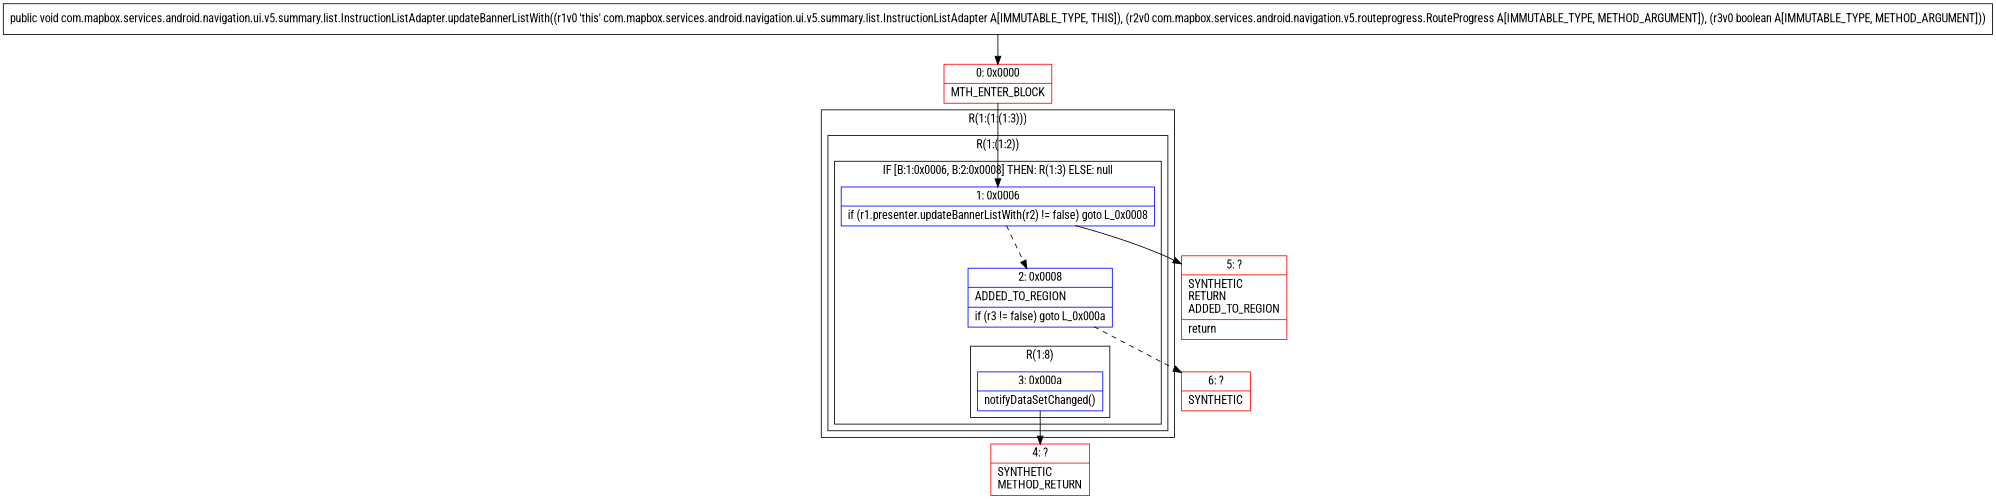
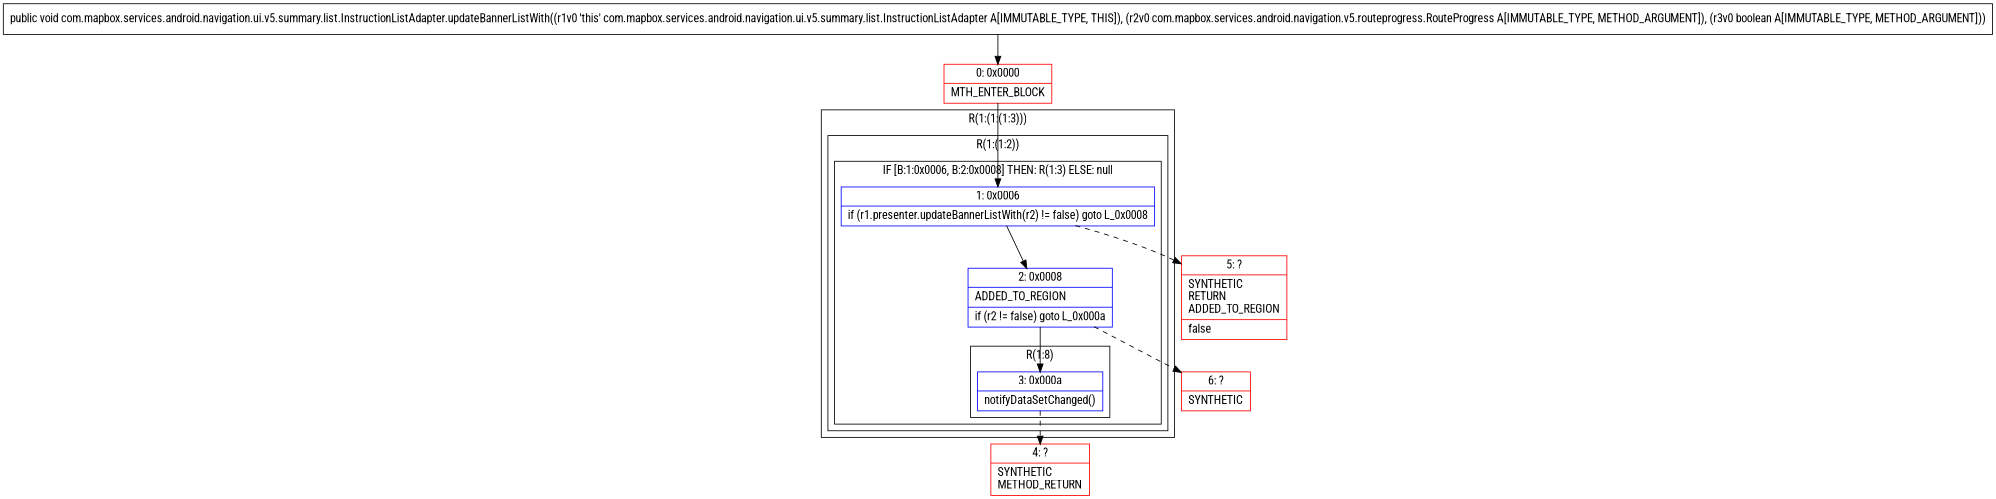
(1125, 241) -> (1125, 241)
(1015, 243) -> (1015, 243)
(1040, 317) -> (1040, 317)
(1202, 329) -> (1200, 329)
none -> (1040, 341)
(1040, 423) -> (1040, 423)
